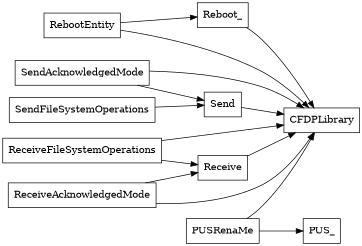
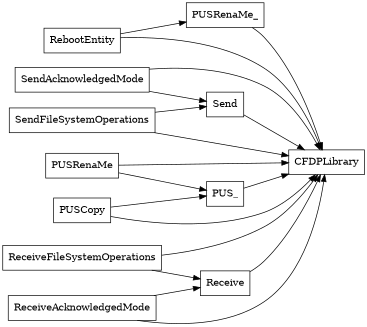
(223, 15) -> (225, 15)
none -> (218, 144)
none -> (263, 182)
none -> (82, 210)
